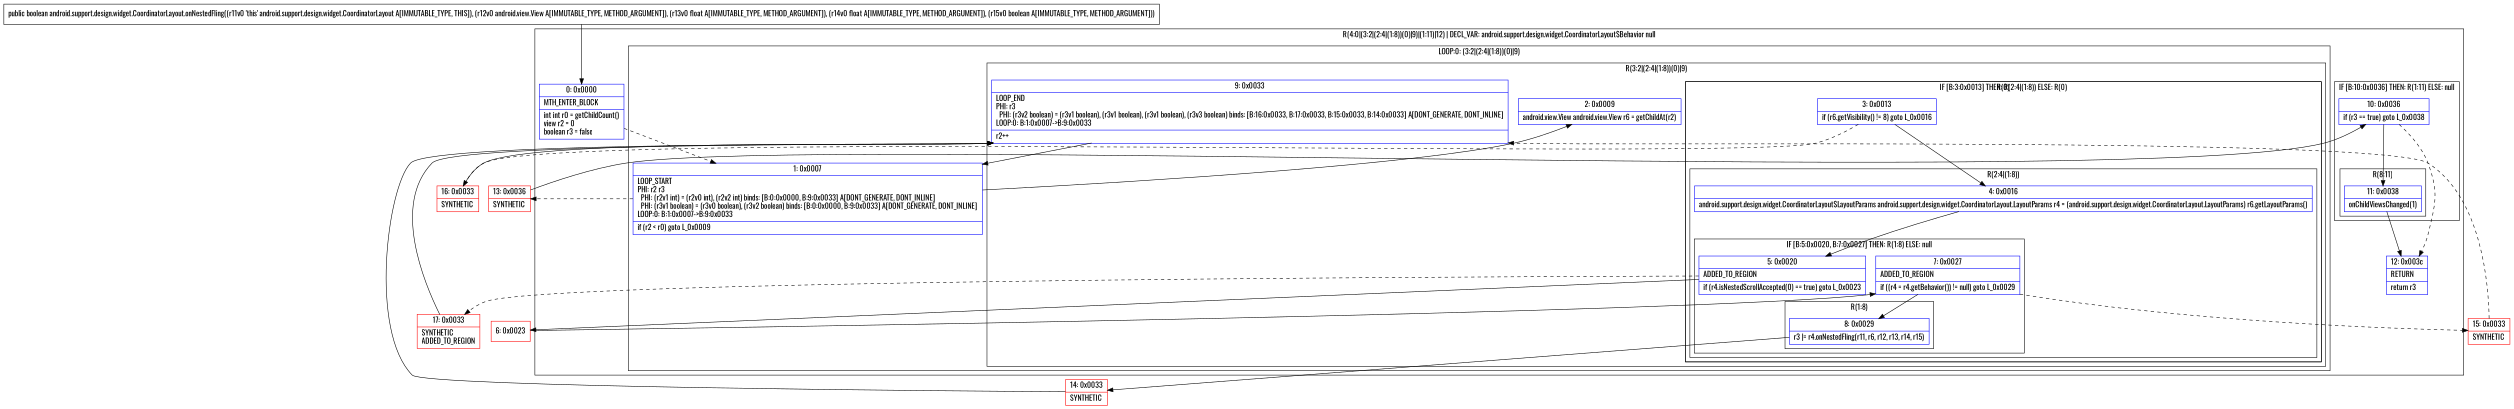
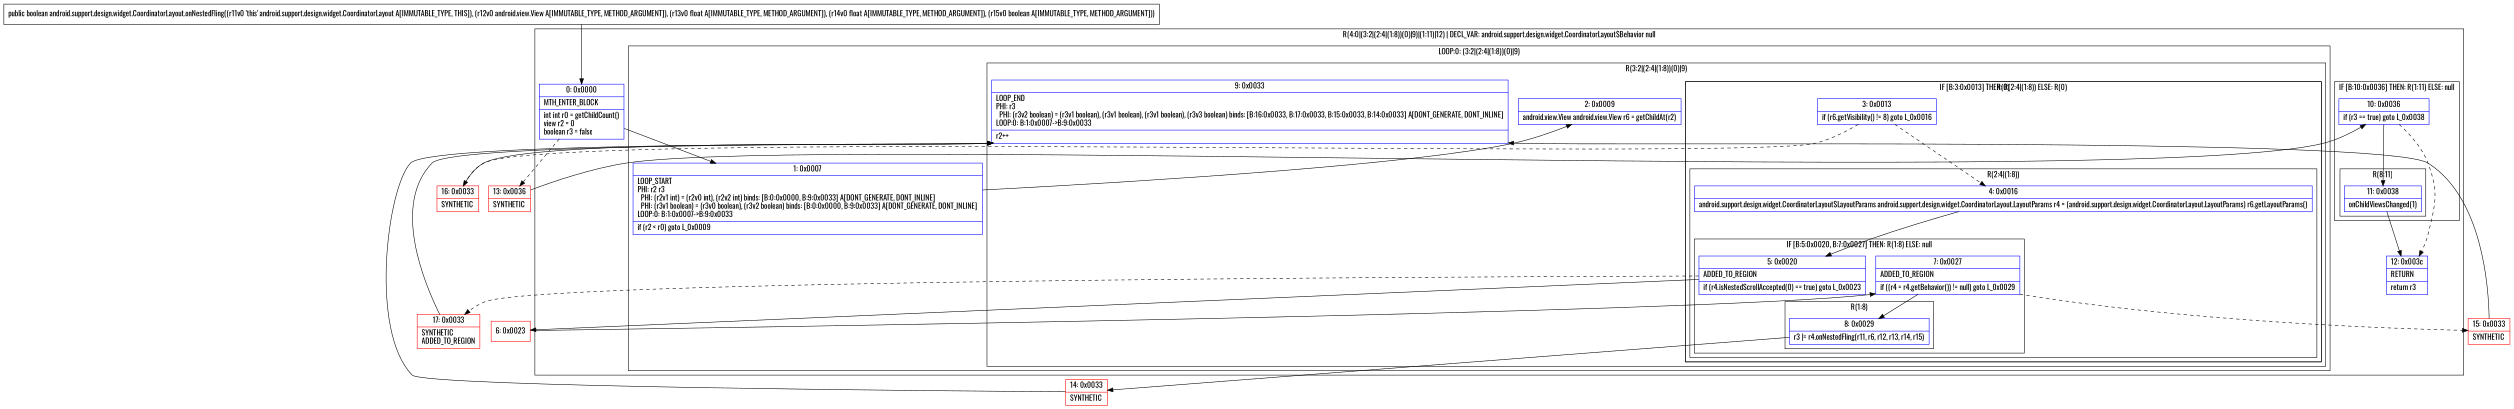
(661, 142) -> (661, 142)
(2058, 145) -> (2058, 145)
(1048, 152) -> none
(1938, 154) -> (1938, 154)
(585, 199) -> (541, 160)
